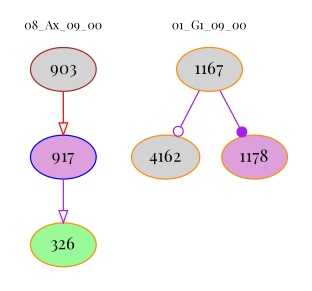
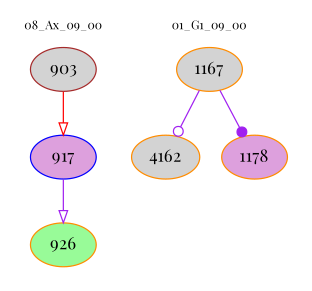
(63, 245) -> (63, 245)
